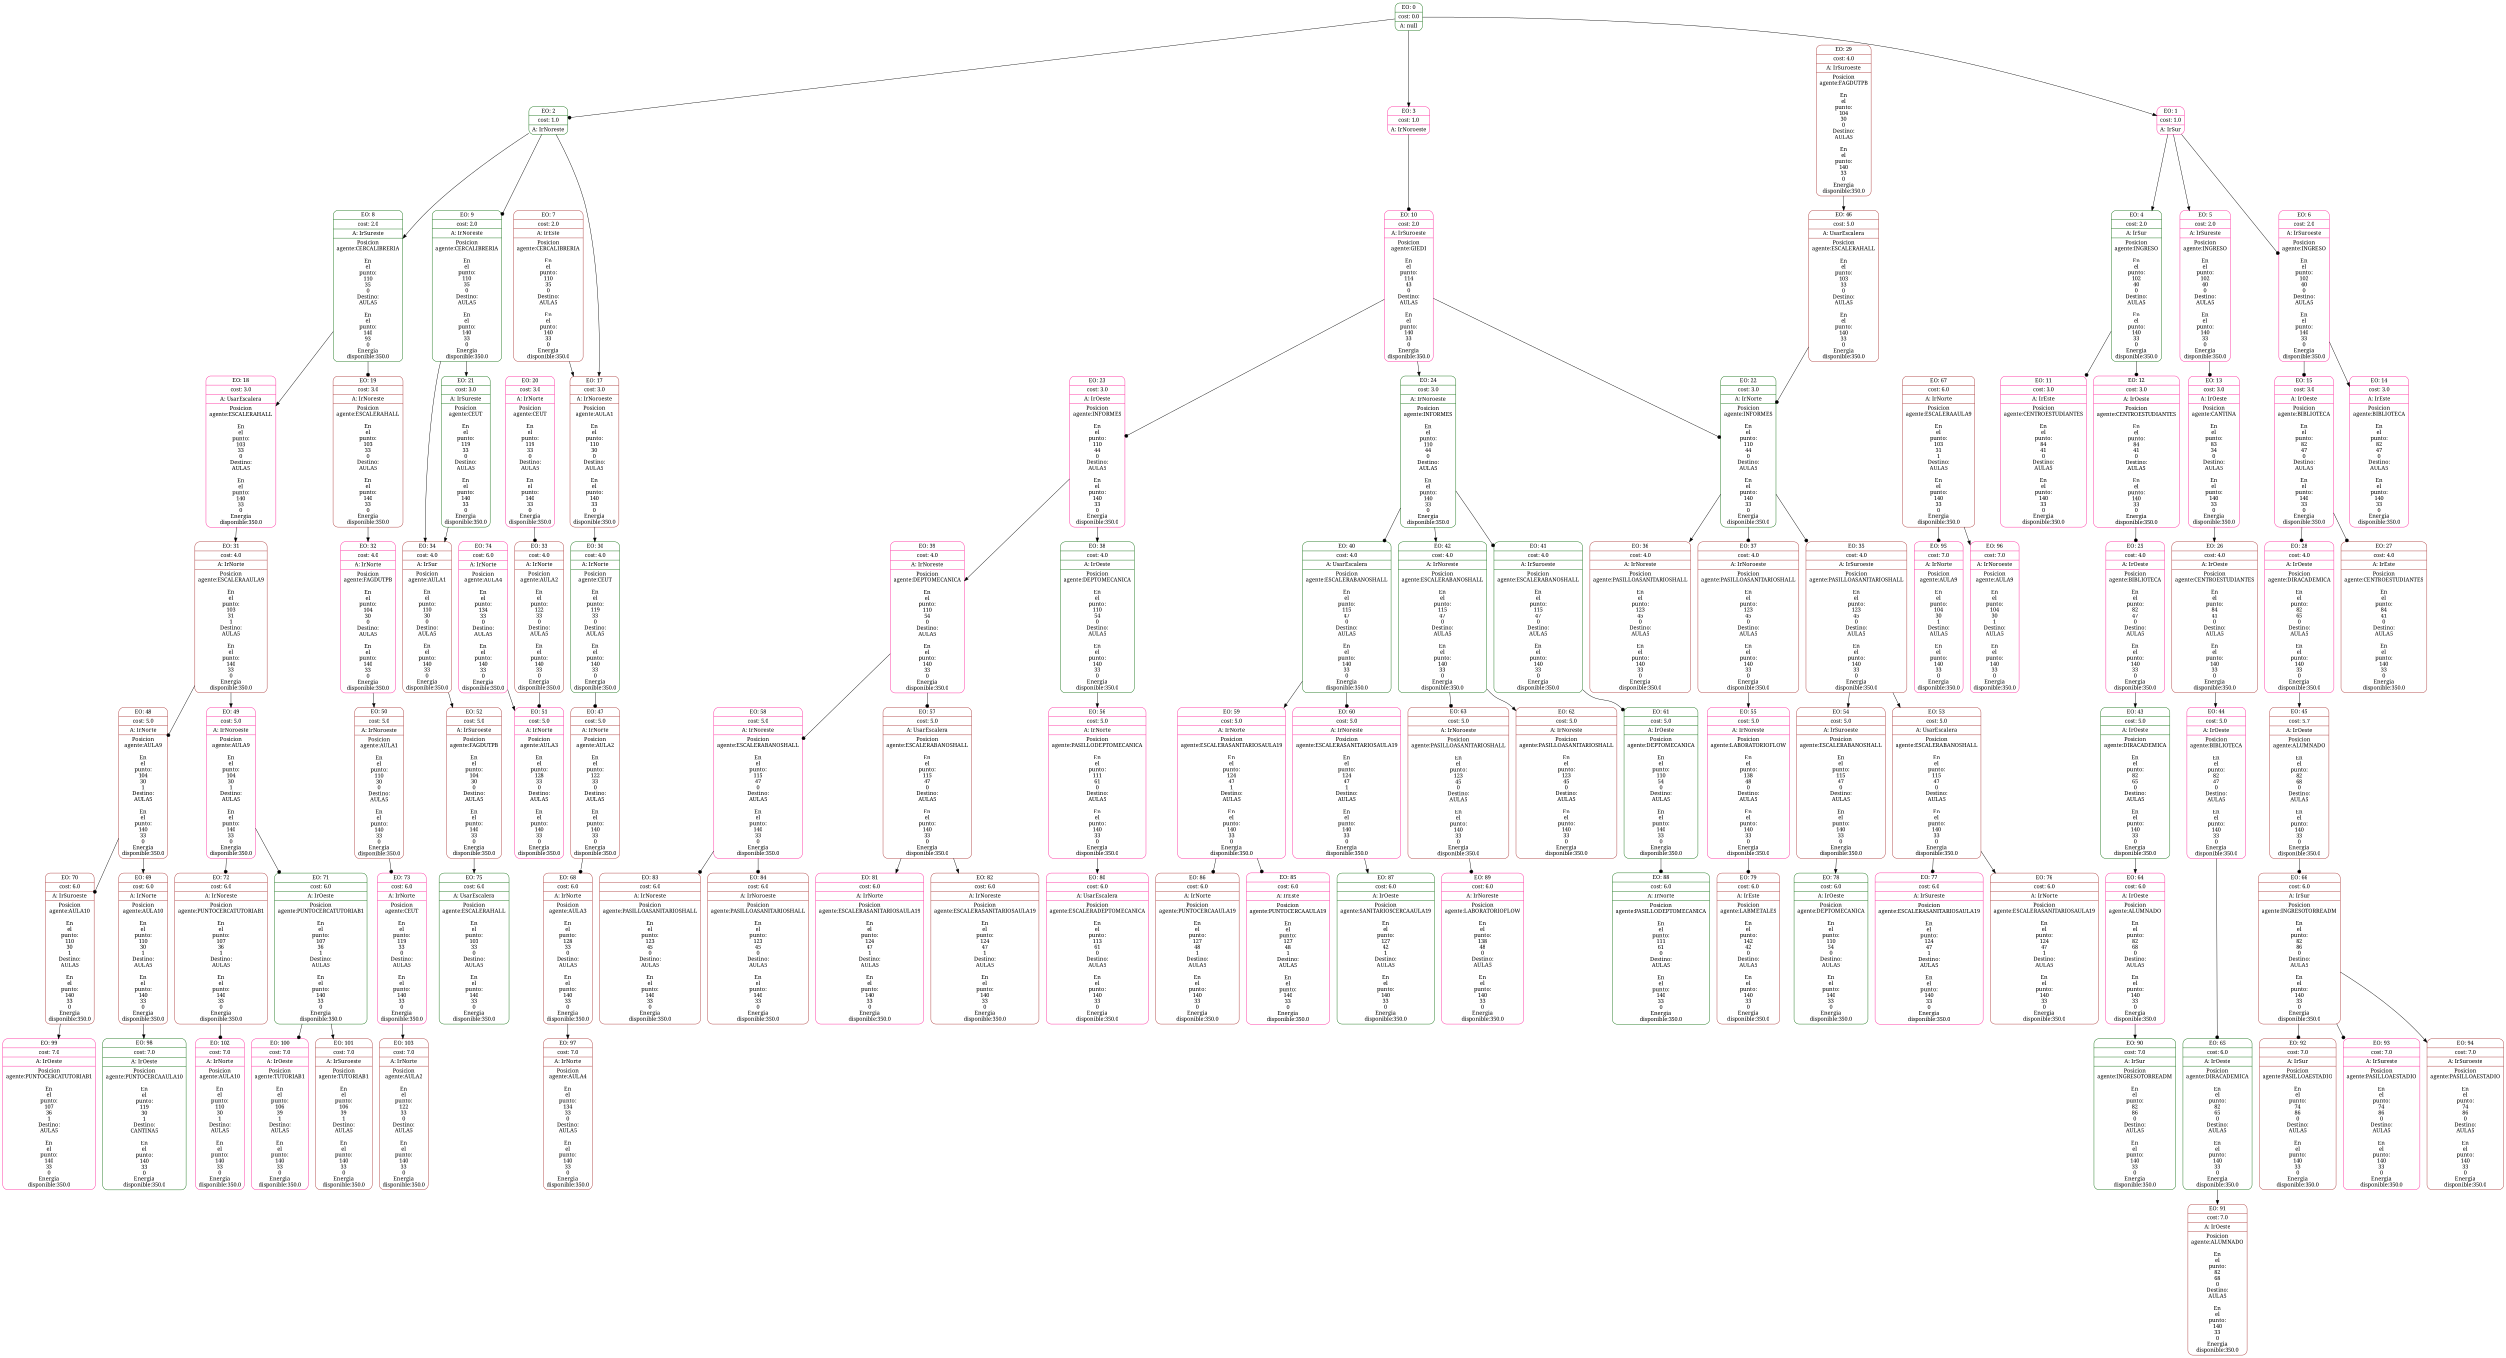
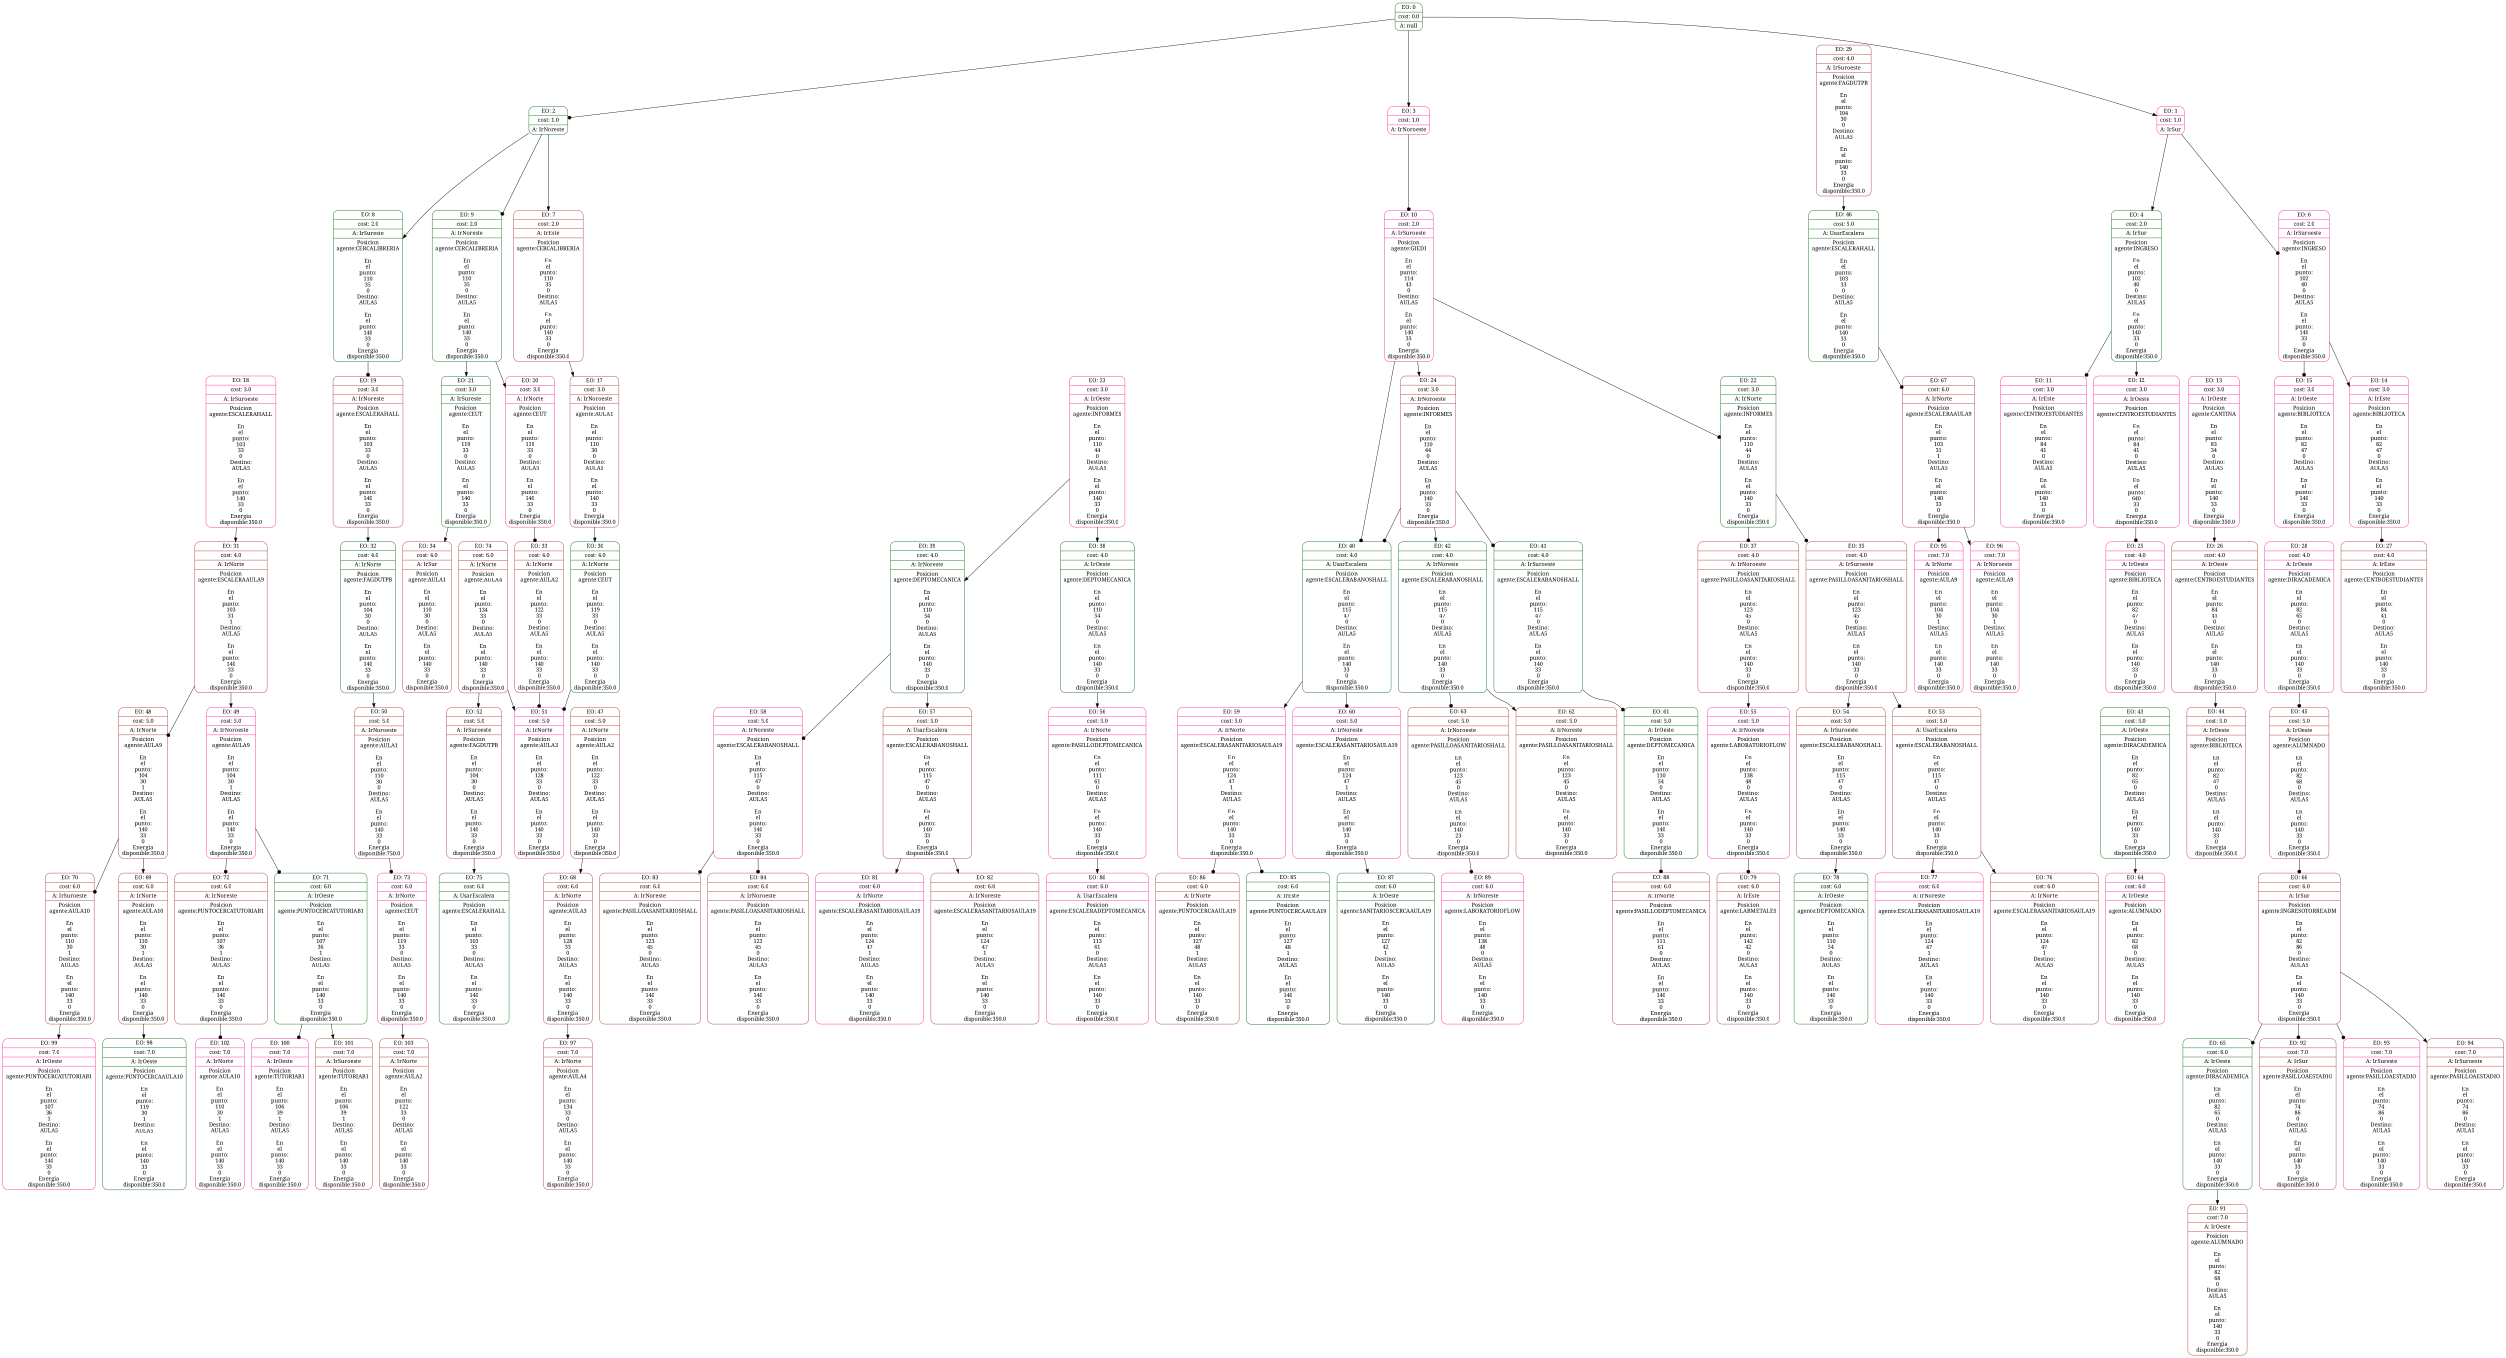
(593, 250) -> (548, 170)
(1844, 286) -> (1844, 286)
(2205, 286) -> none
(368, 339) -> (368, 339)
(306, 367) -> none
(1256, 367) -> (1378, 450)
(2136, 367) -> (2136, 367)
(1793, 374) -> (1890, 366)
(241, 399) -> (241, 399)
(429, 449) -> (500, 373)
(1428, 452) -> (1428, 452)
(2136, 499) -> (2136, 499)
(2340, 526) -> (2381, 533)
(2302, 533) -> none
(368, 617) -> (368, 617)
(483, 617) -> (483, 617)
(927, 617) -> (927, 617)
(1640, 617) -> none
(450, 698) -> (479, 698)
(595, 698) -> (568, 699)
(2135, 698) -> none
(2299, 698) -> (2299, 698)
(927, 699) -> (927, 699)
(1896, 699) -> (1896, 699)
(2299, 721) -> (2299, 721)
(2216, 783) -> (2216, 783)
(1458, 836) -> (1458, 836)
(379, 854) -> (379, 854)
(582, 864) -> (582, 864)
(1929, 896) -> (1929, 896)
(2217, 947) -> (2258, 1033)
(1288, 949) -> (1288, 949)
(1661, 949) -> (1661, 949)
(2135, 1114) -> none
(144, 1131) -> (144, 1131)
